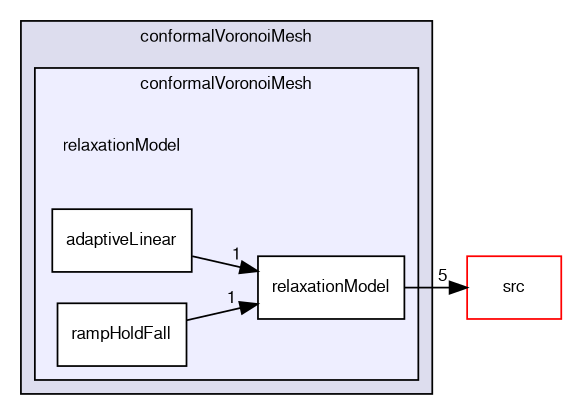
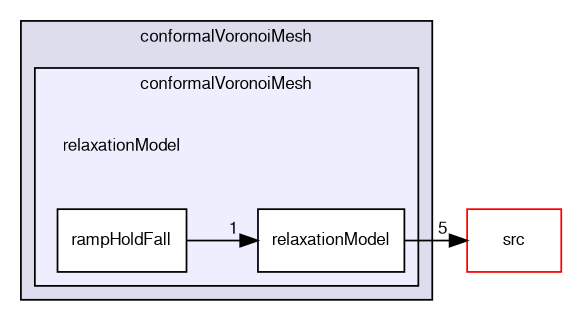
(122, 241) -> none
